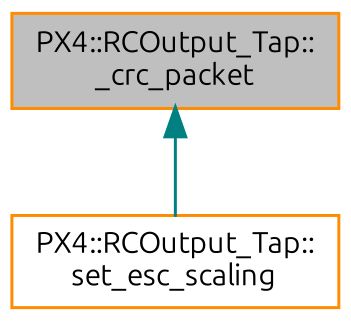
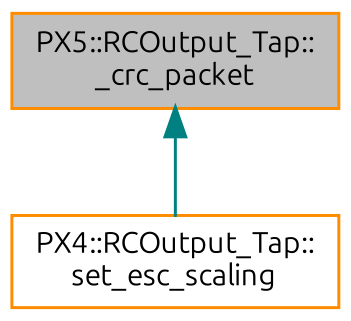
(175, 61) -> (175, 61)
